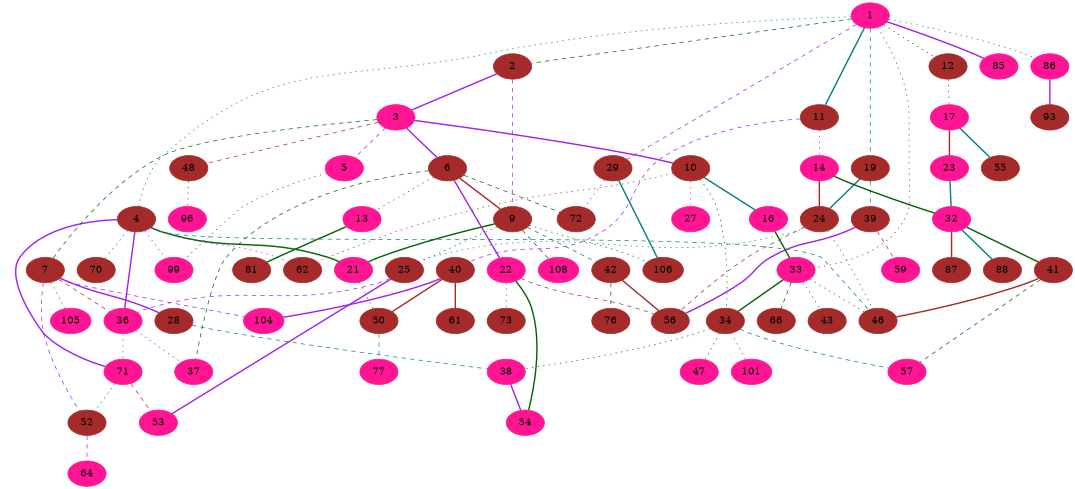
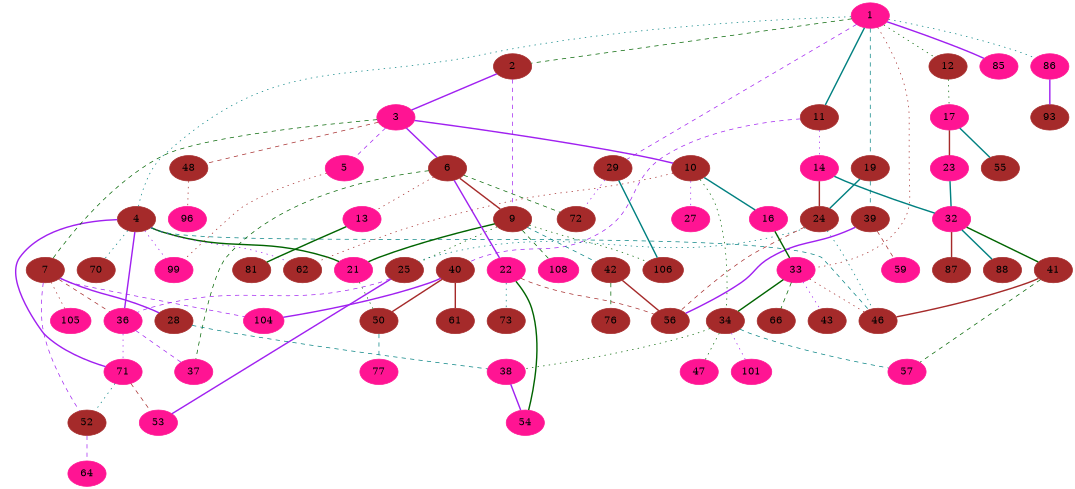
(884, 196) -> (884, 196)
(158, 346) -> (158, 346)
